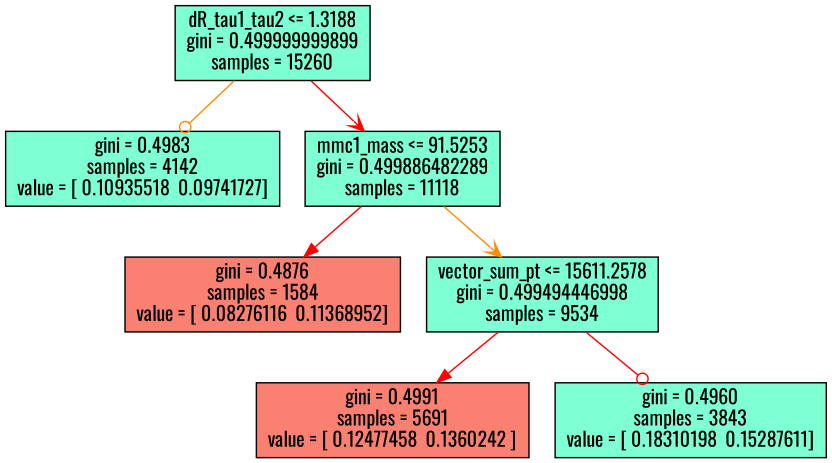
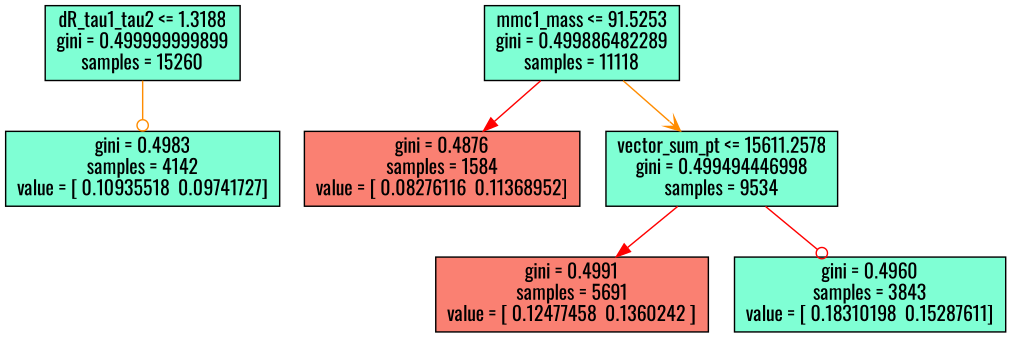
(332, 101) -> none
